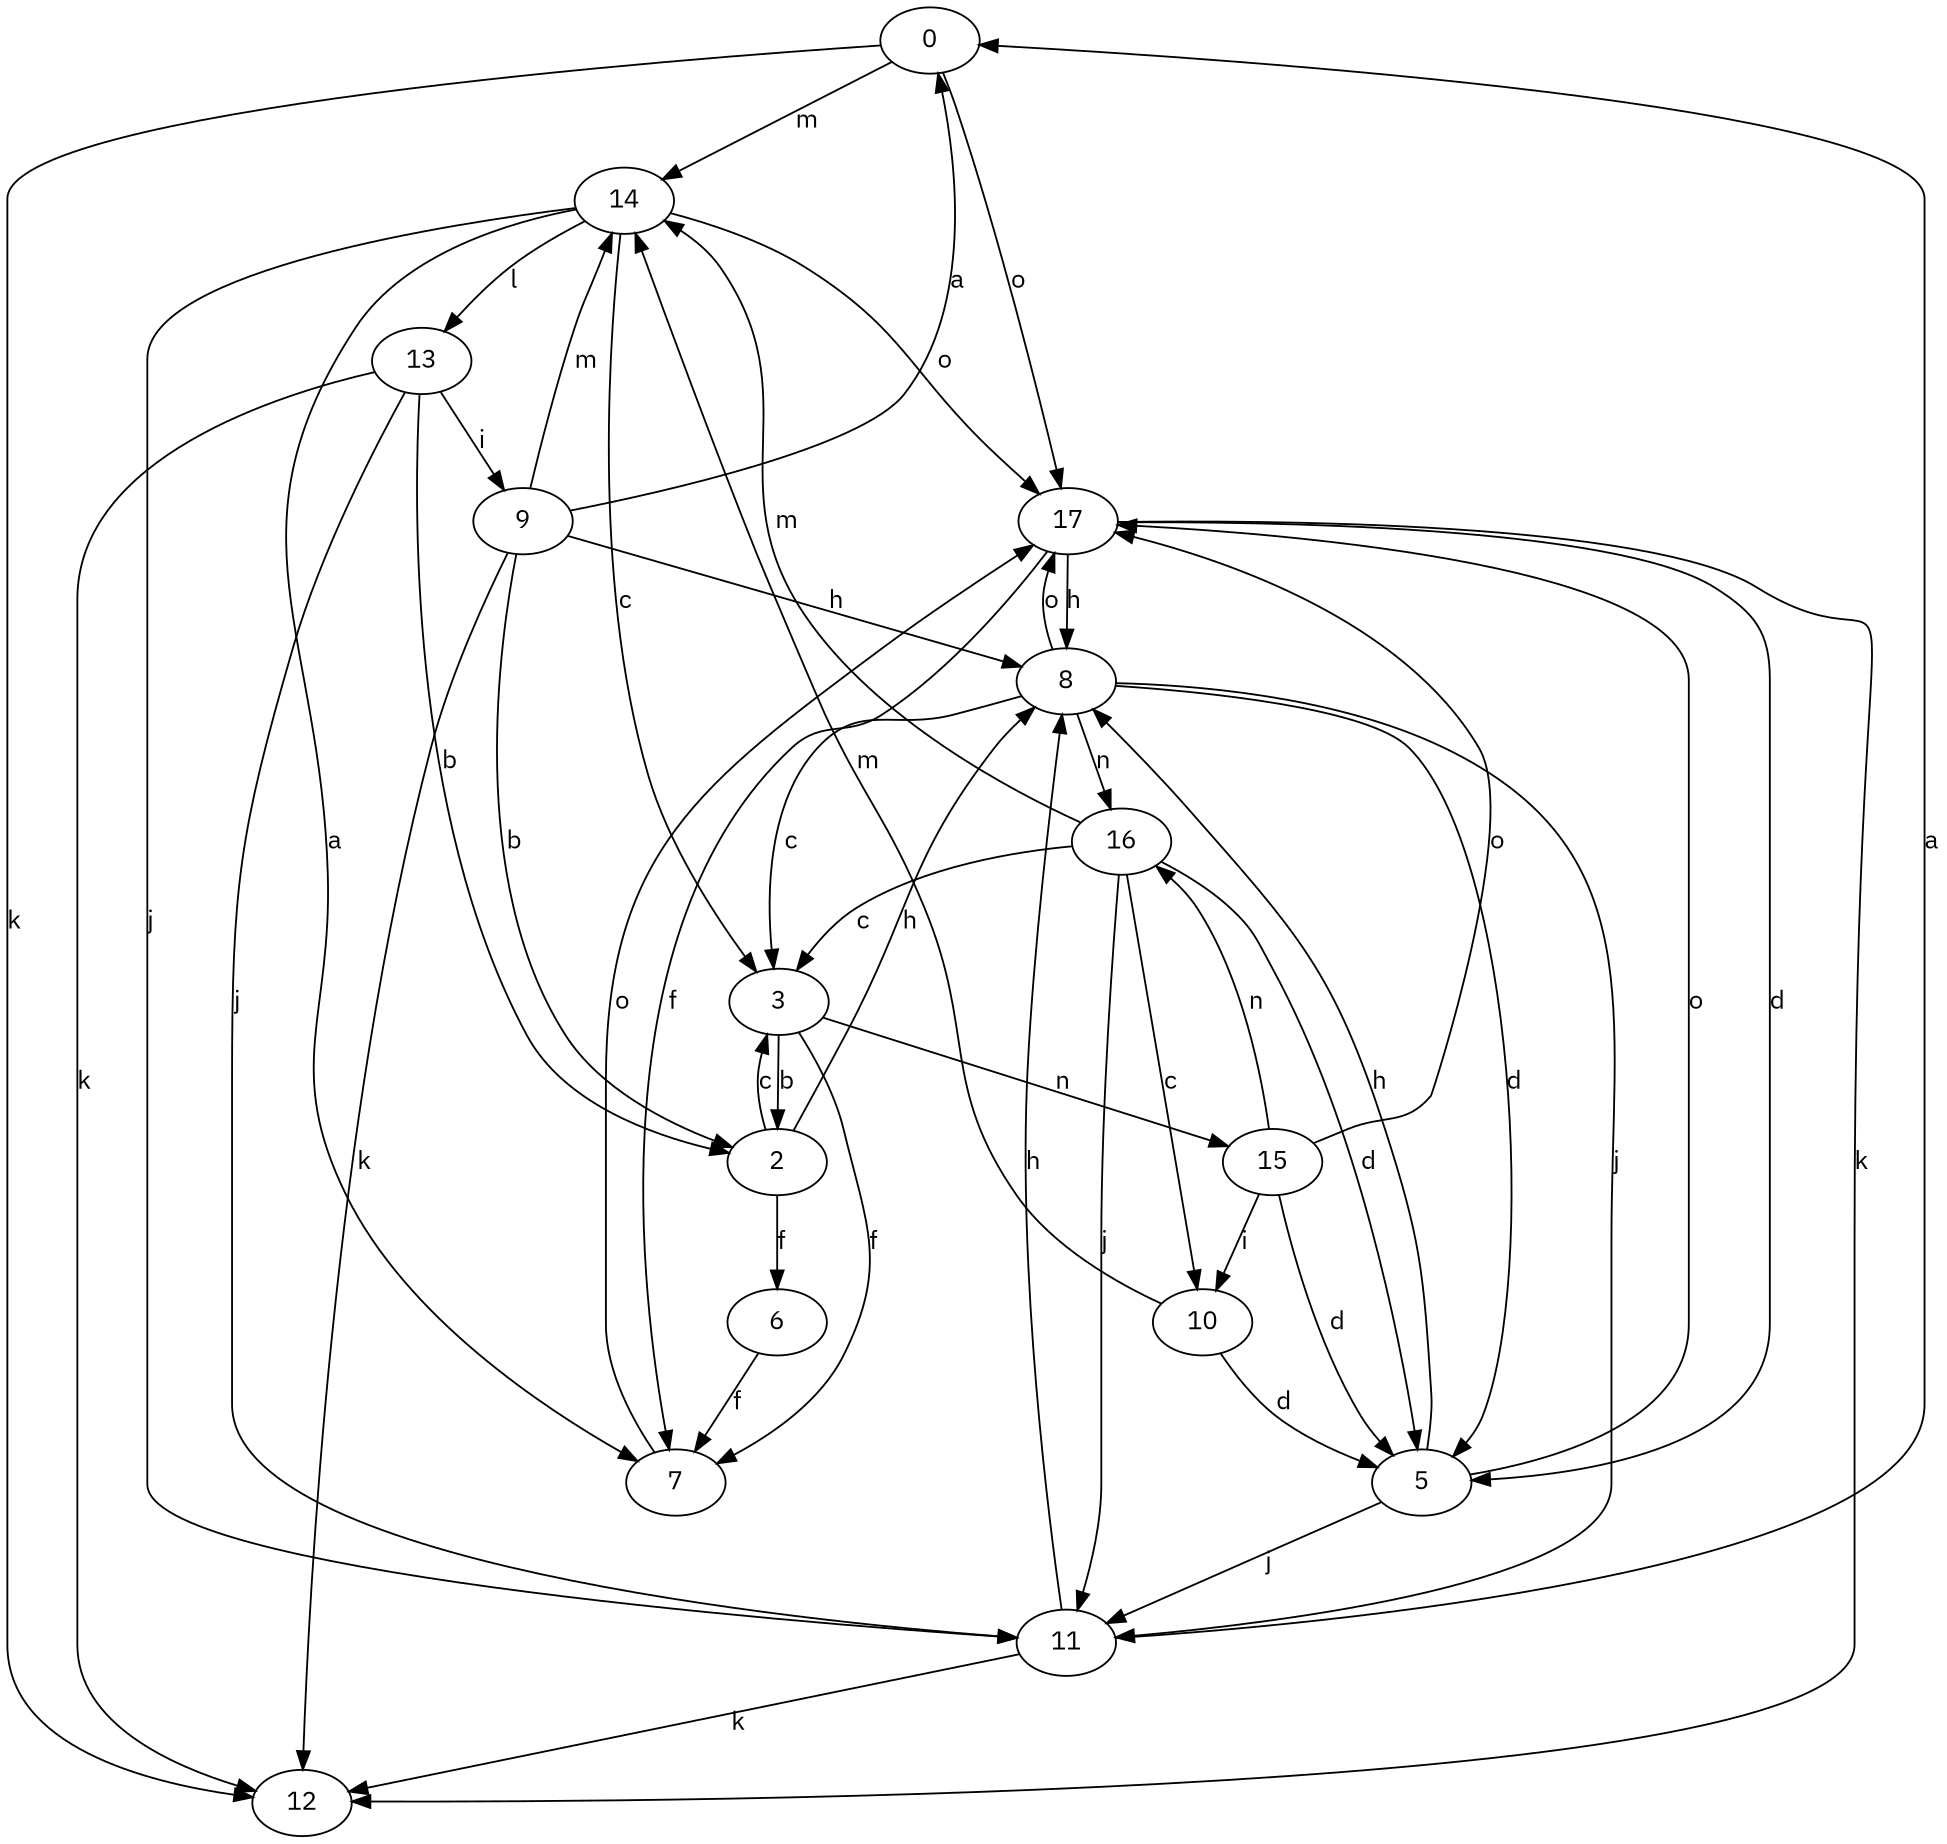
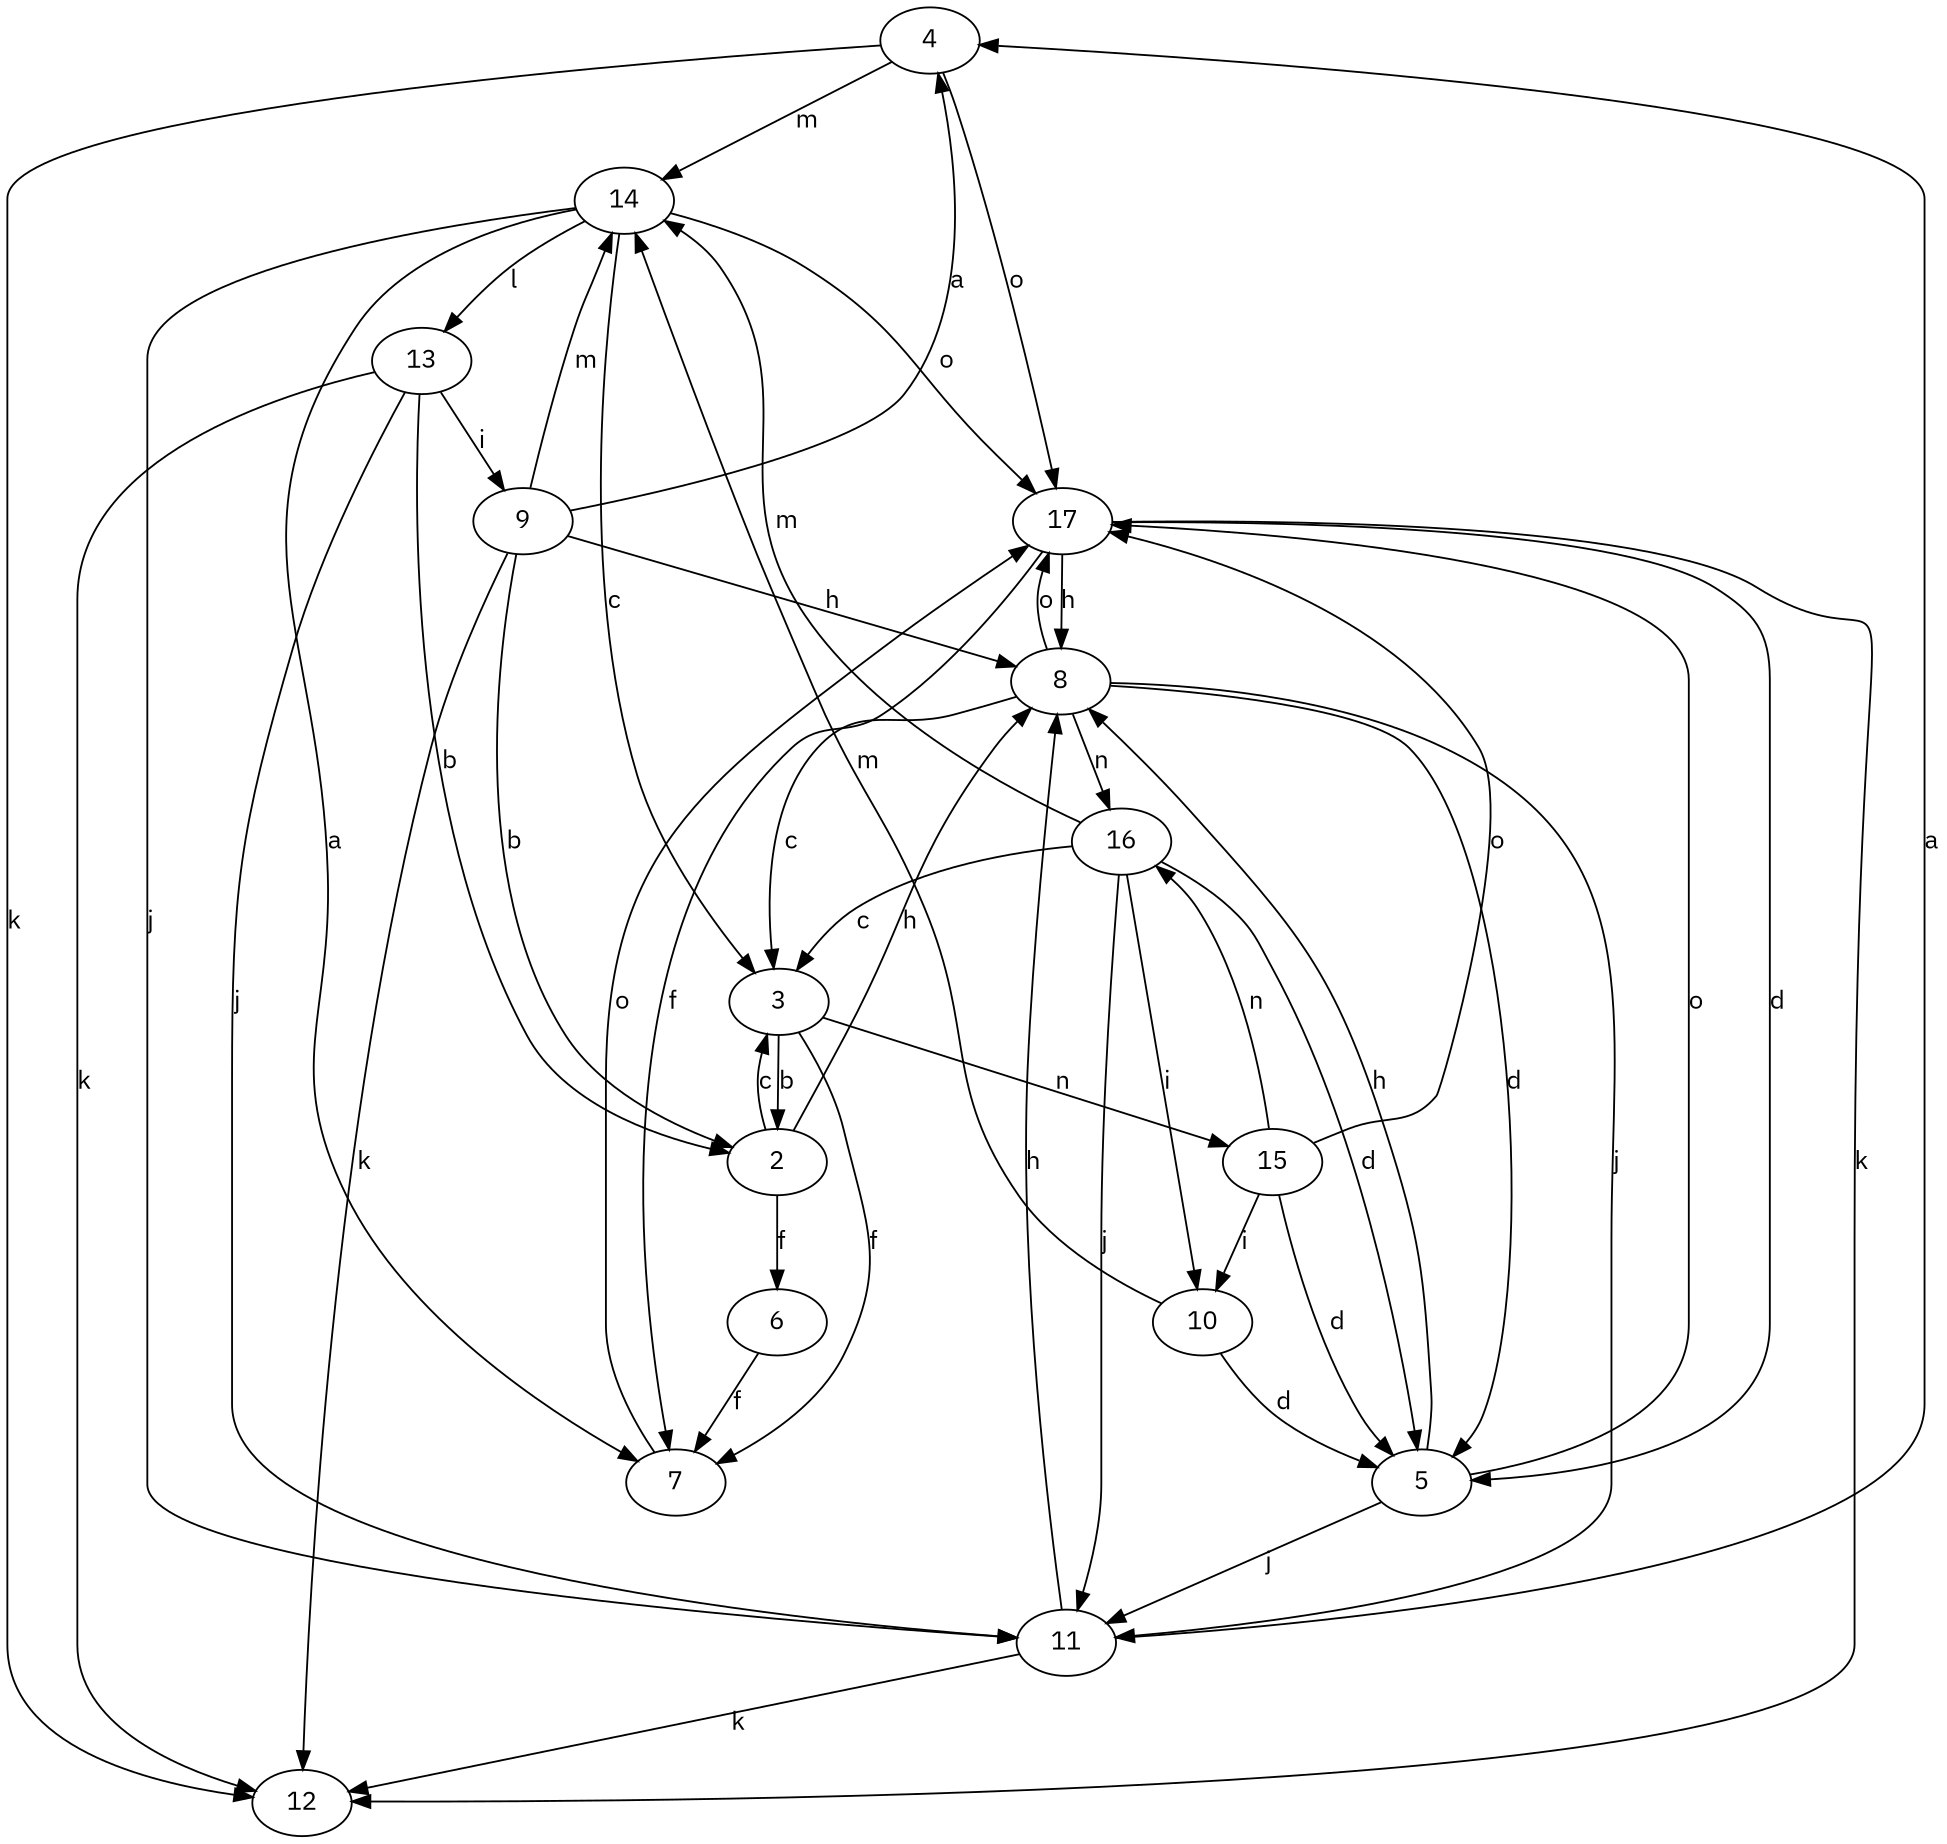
(930, 41) -> (930, 41)
(1170, 1082) -> (1168, 1082)
